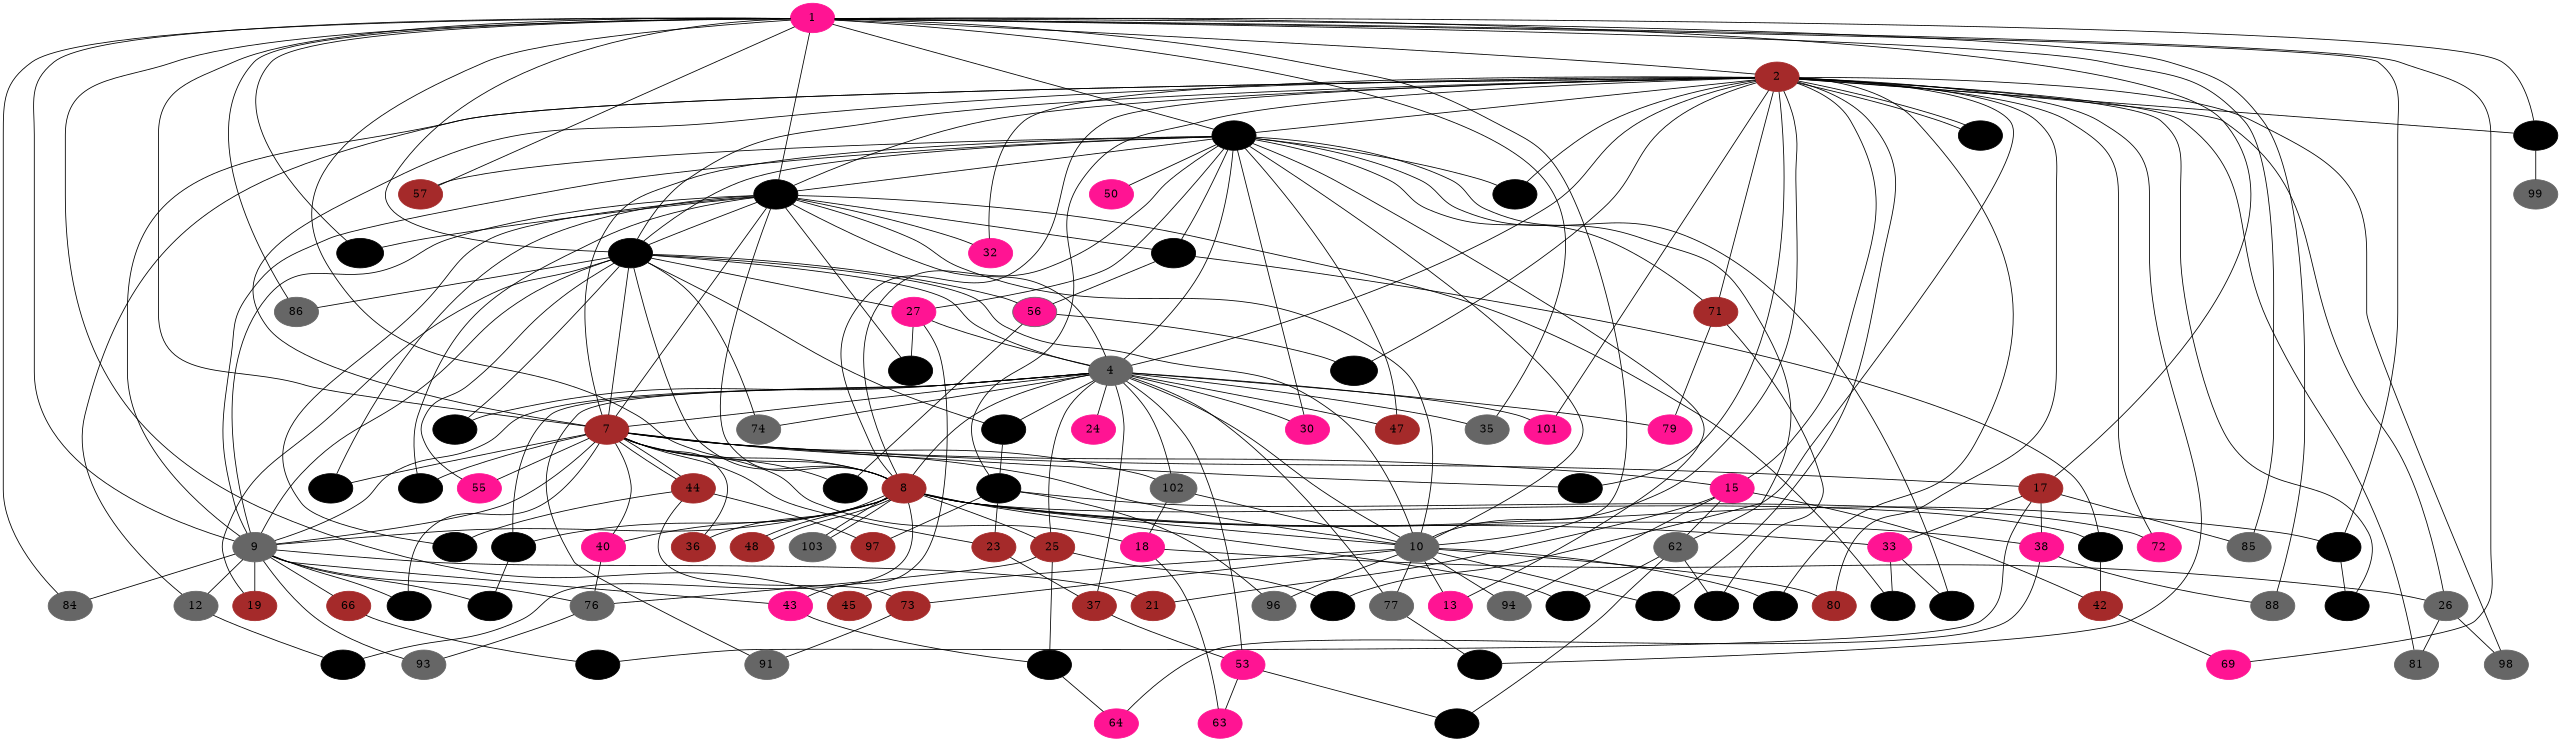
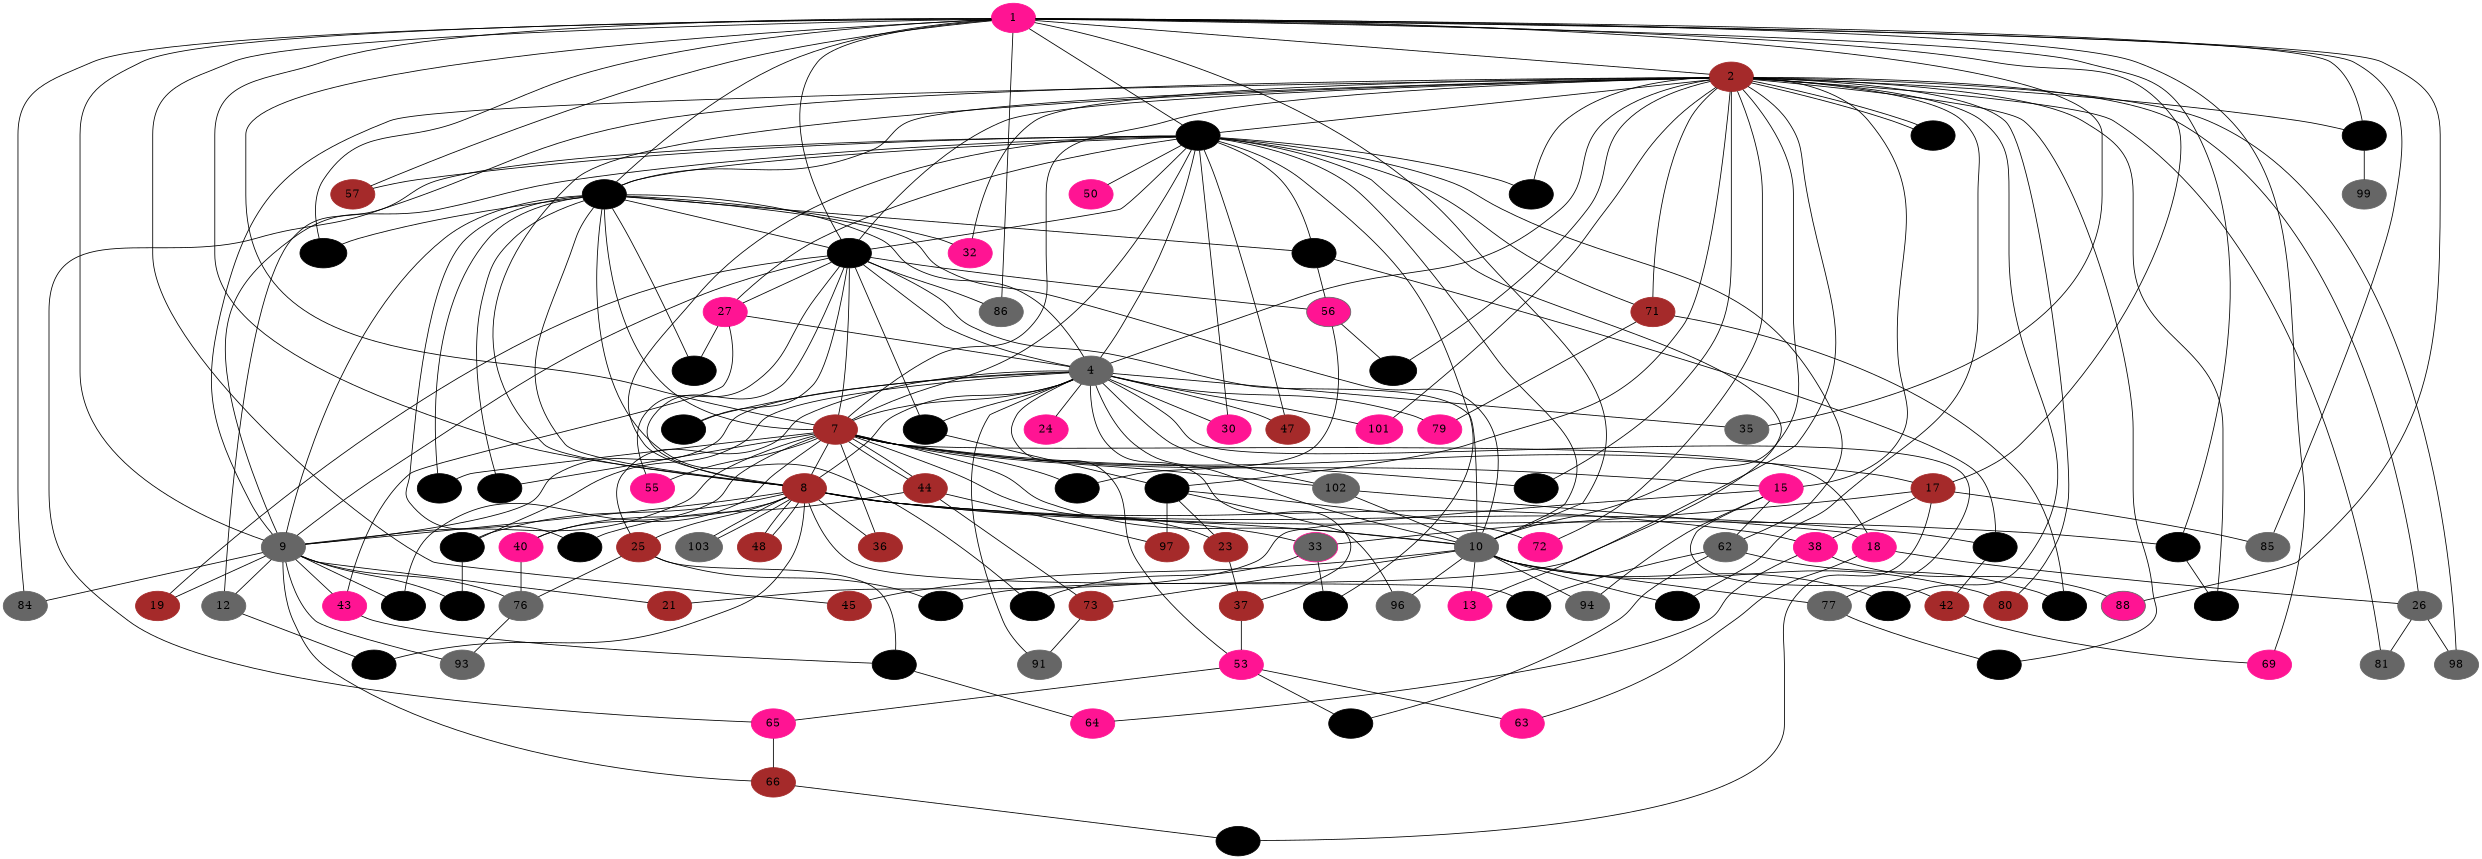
(759, 430) -> none
(1890, 547) -> (1316, 547)
(2273, 606) -> (2123, 606)
none -> (773, 724)
